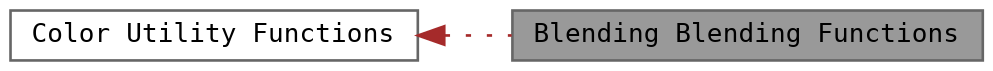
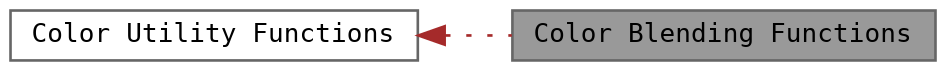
(748, 35) -> (724, 35)
